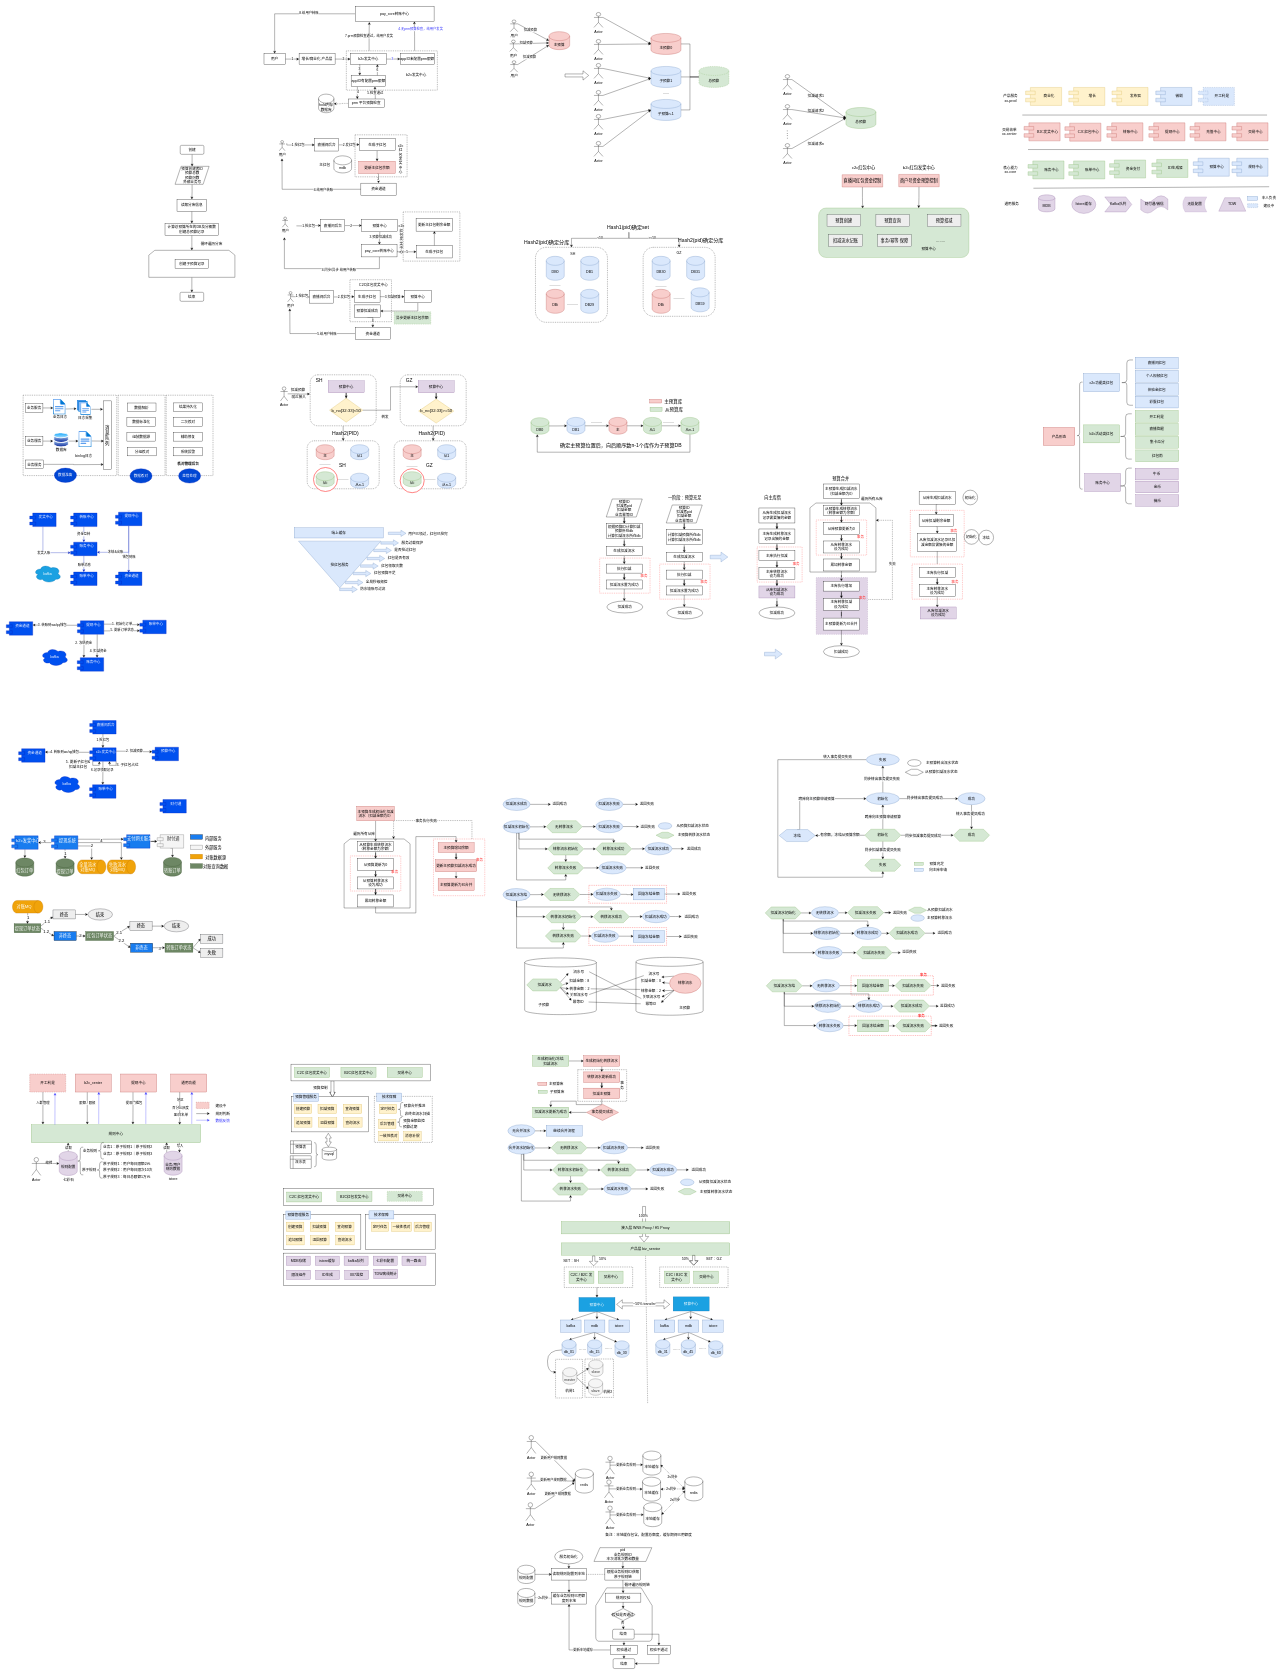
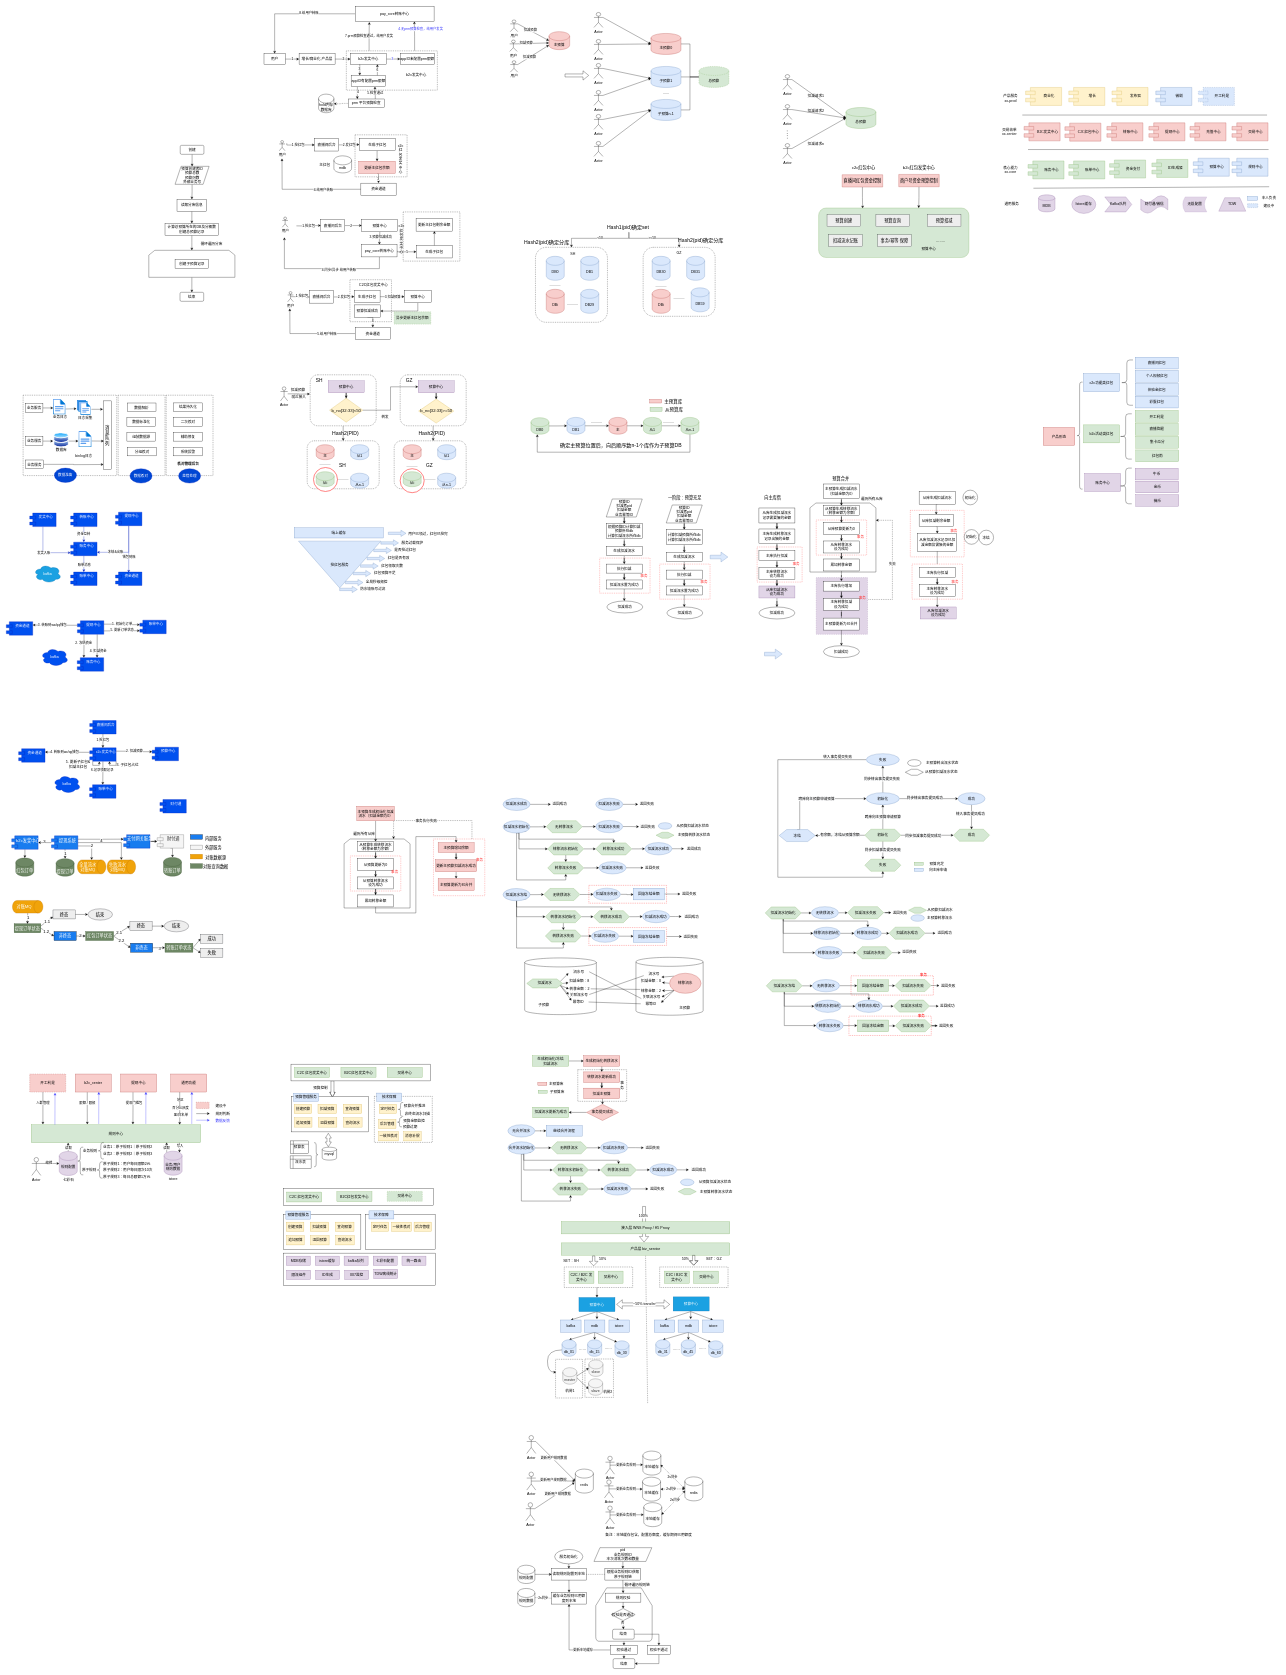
(545, 985) -> (545, 984)
(602, 1103) -> (602, 1101)
(301, 1147) -> (299, 1147)
